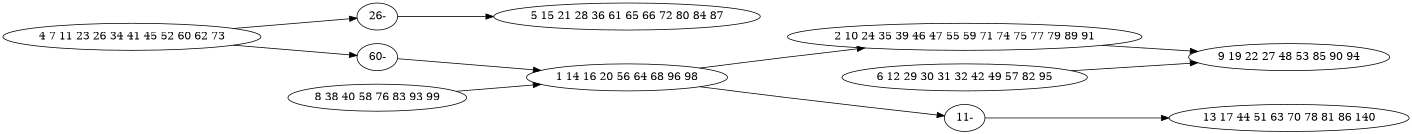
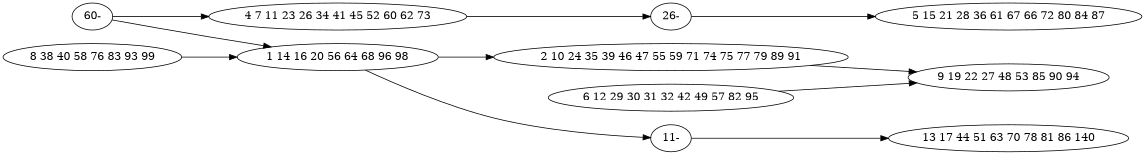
(627, 17) -> (1009, 17)
(291, 50) -> (157, 17)
